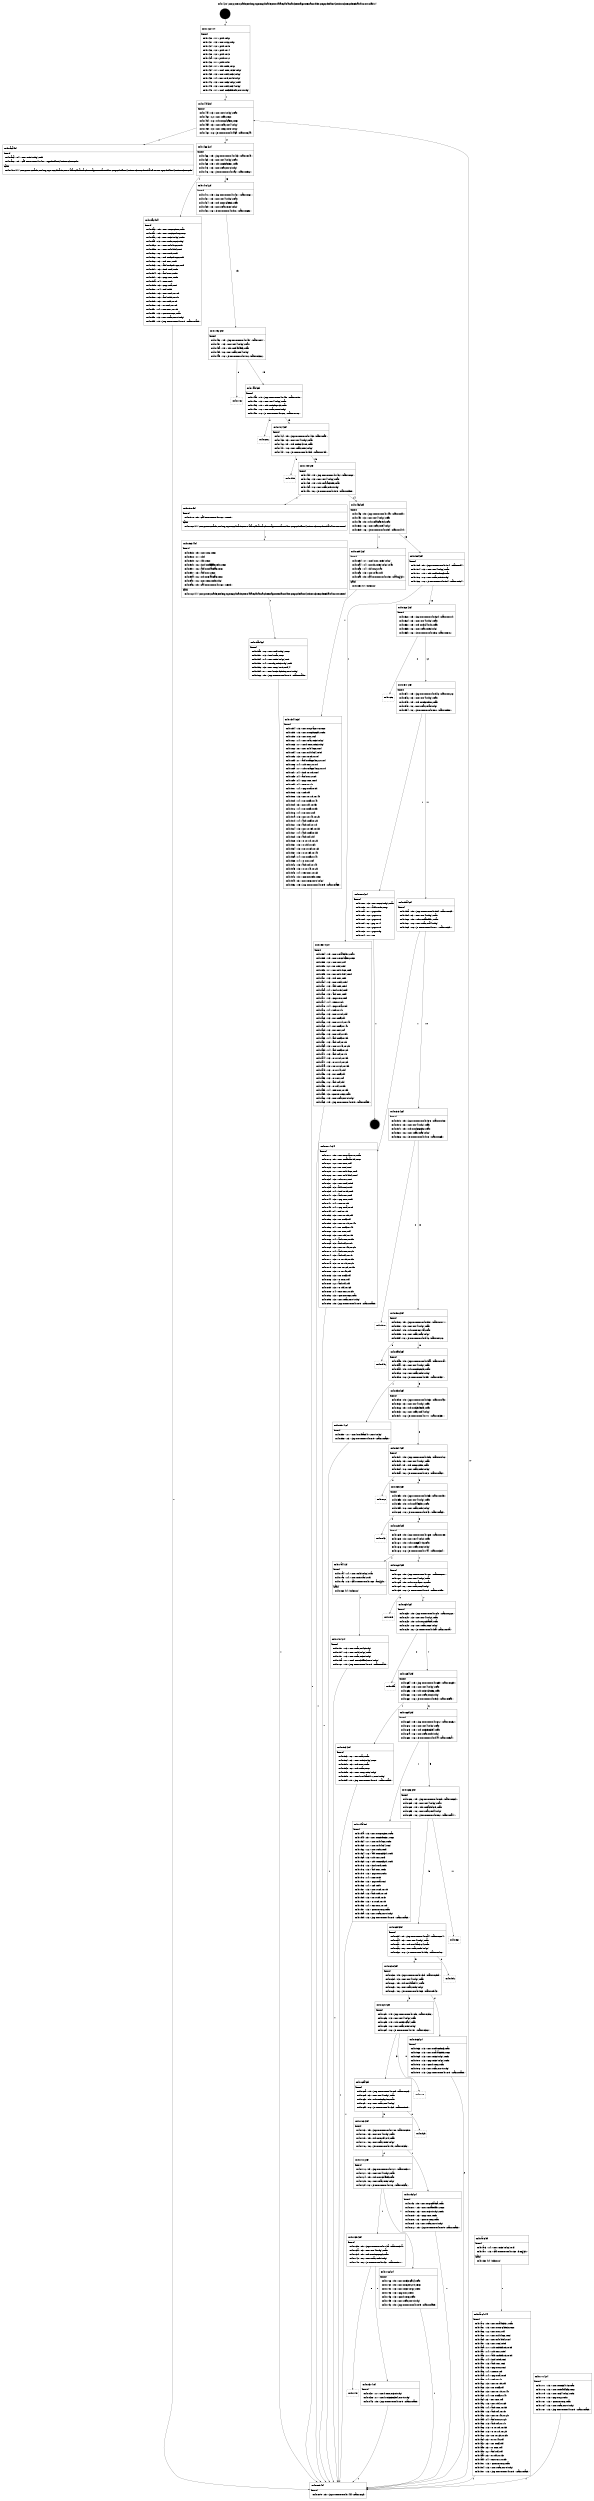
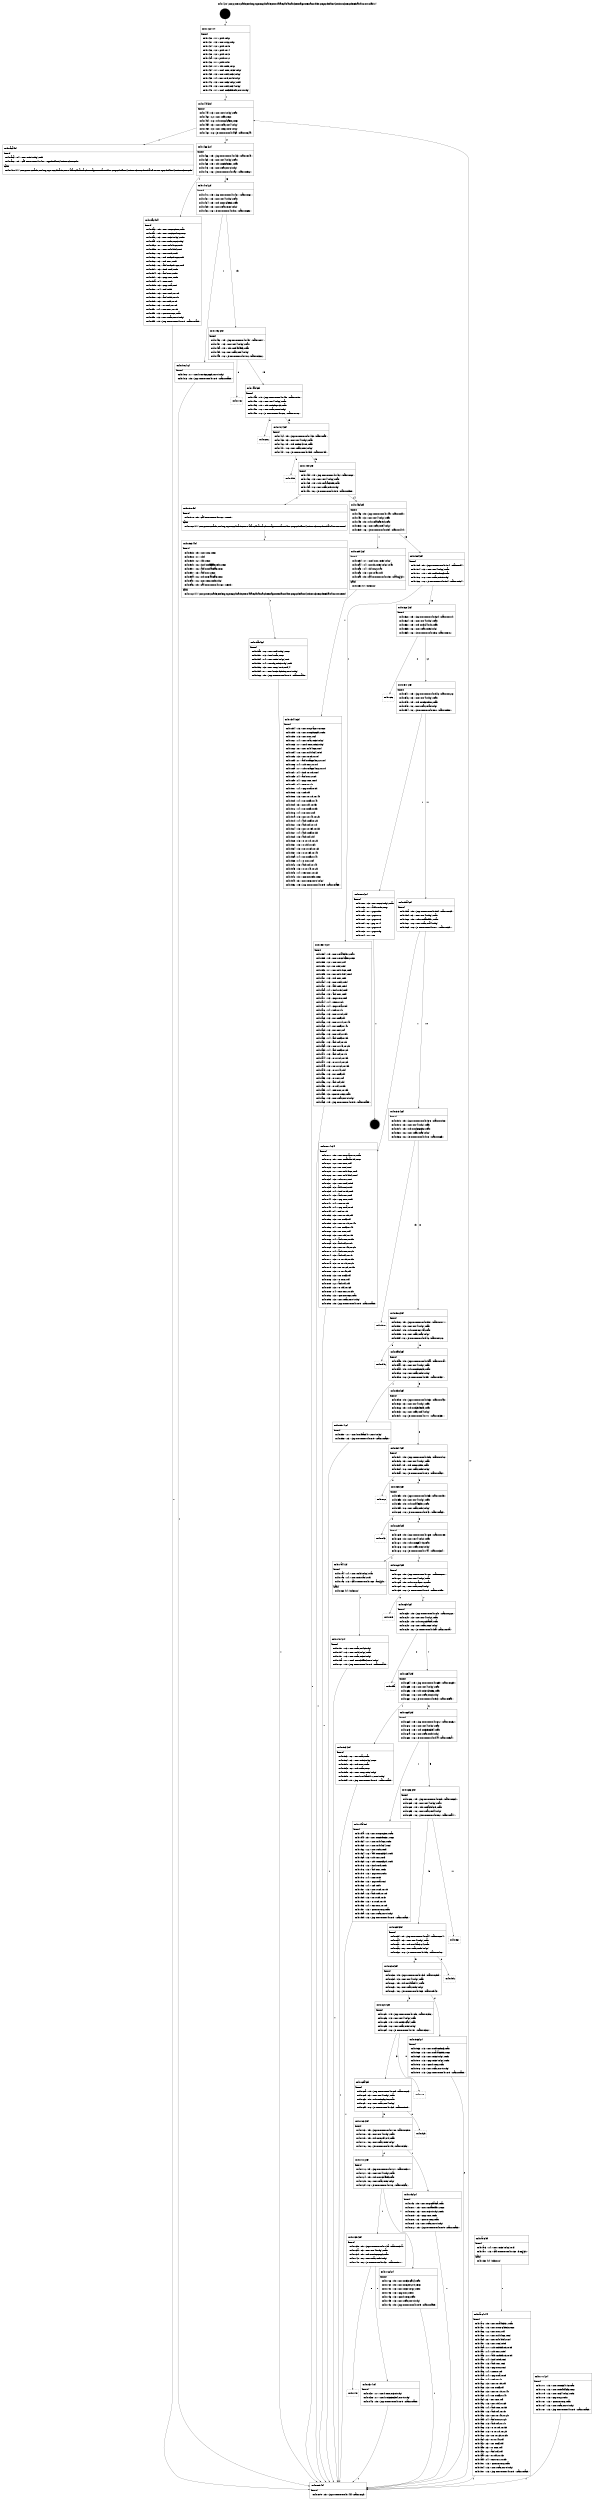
none -> (204, 372)
(415, 1225) -> (415, 1225)
